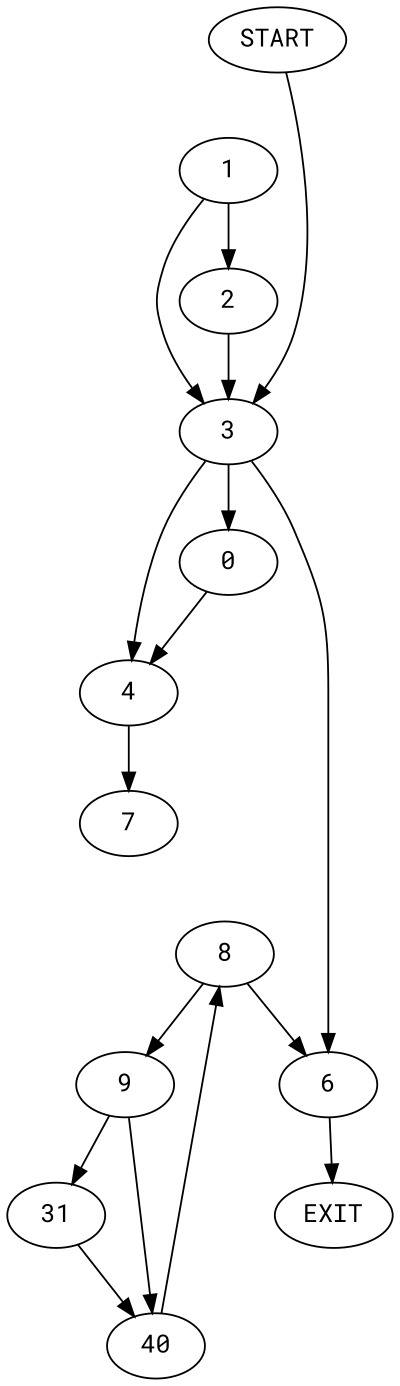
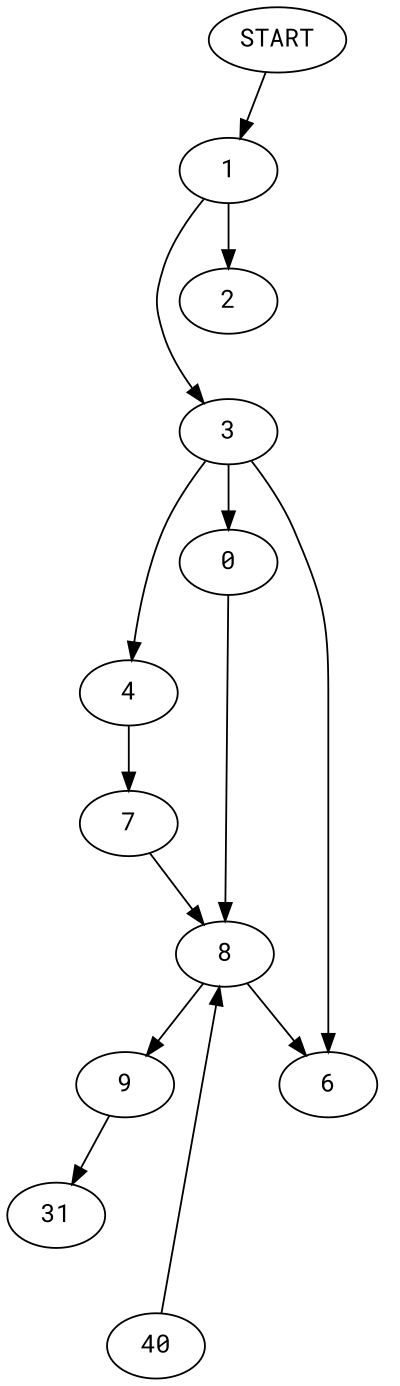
(307, 234) -> (256, 97)
(229, 358) -> none
(184, 620) -> (227, 749)
none -> (171, 881)
(139, 1206) -> none
(334, 1215) -> none
(100, 1273) -> none
